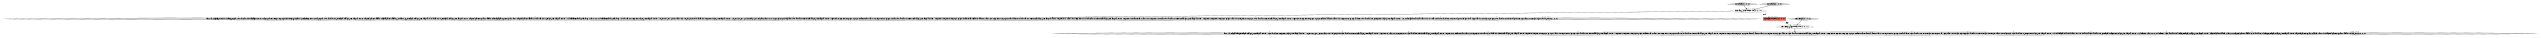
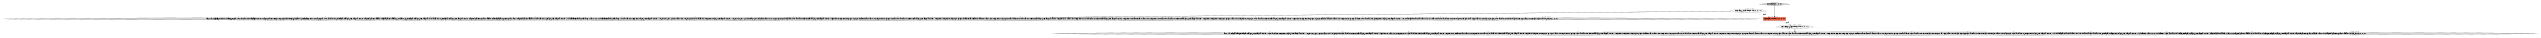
(1743, 4) -> none
(1763, 7) -> (1774, 11)
(1803, 19) -> none
(1787, 23) -> (1787, 23)
